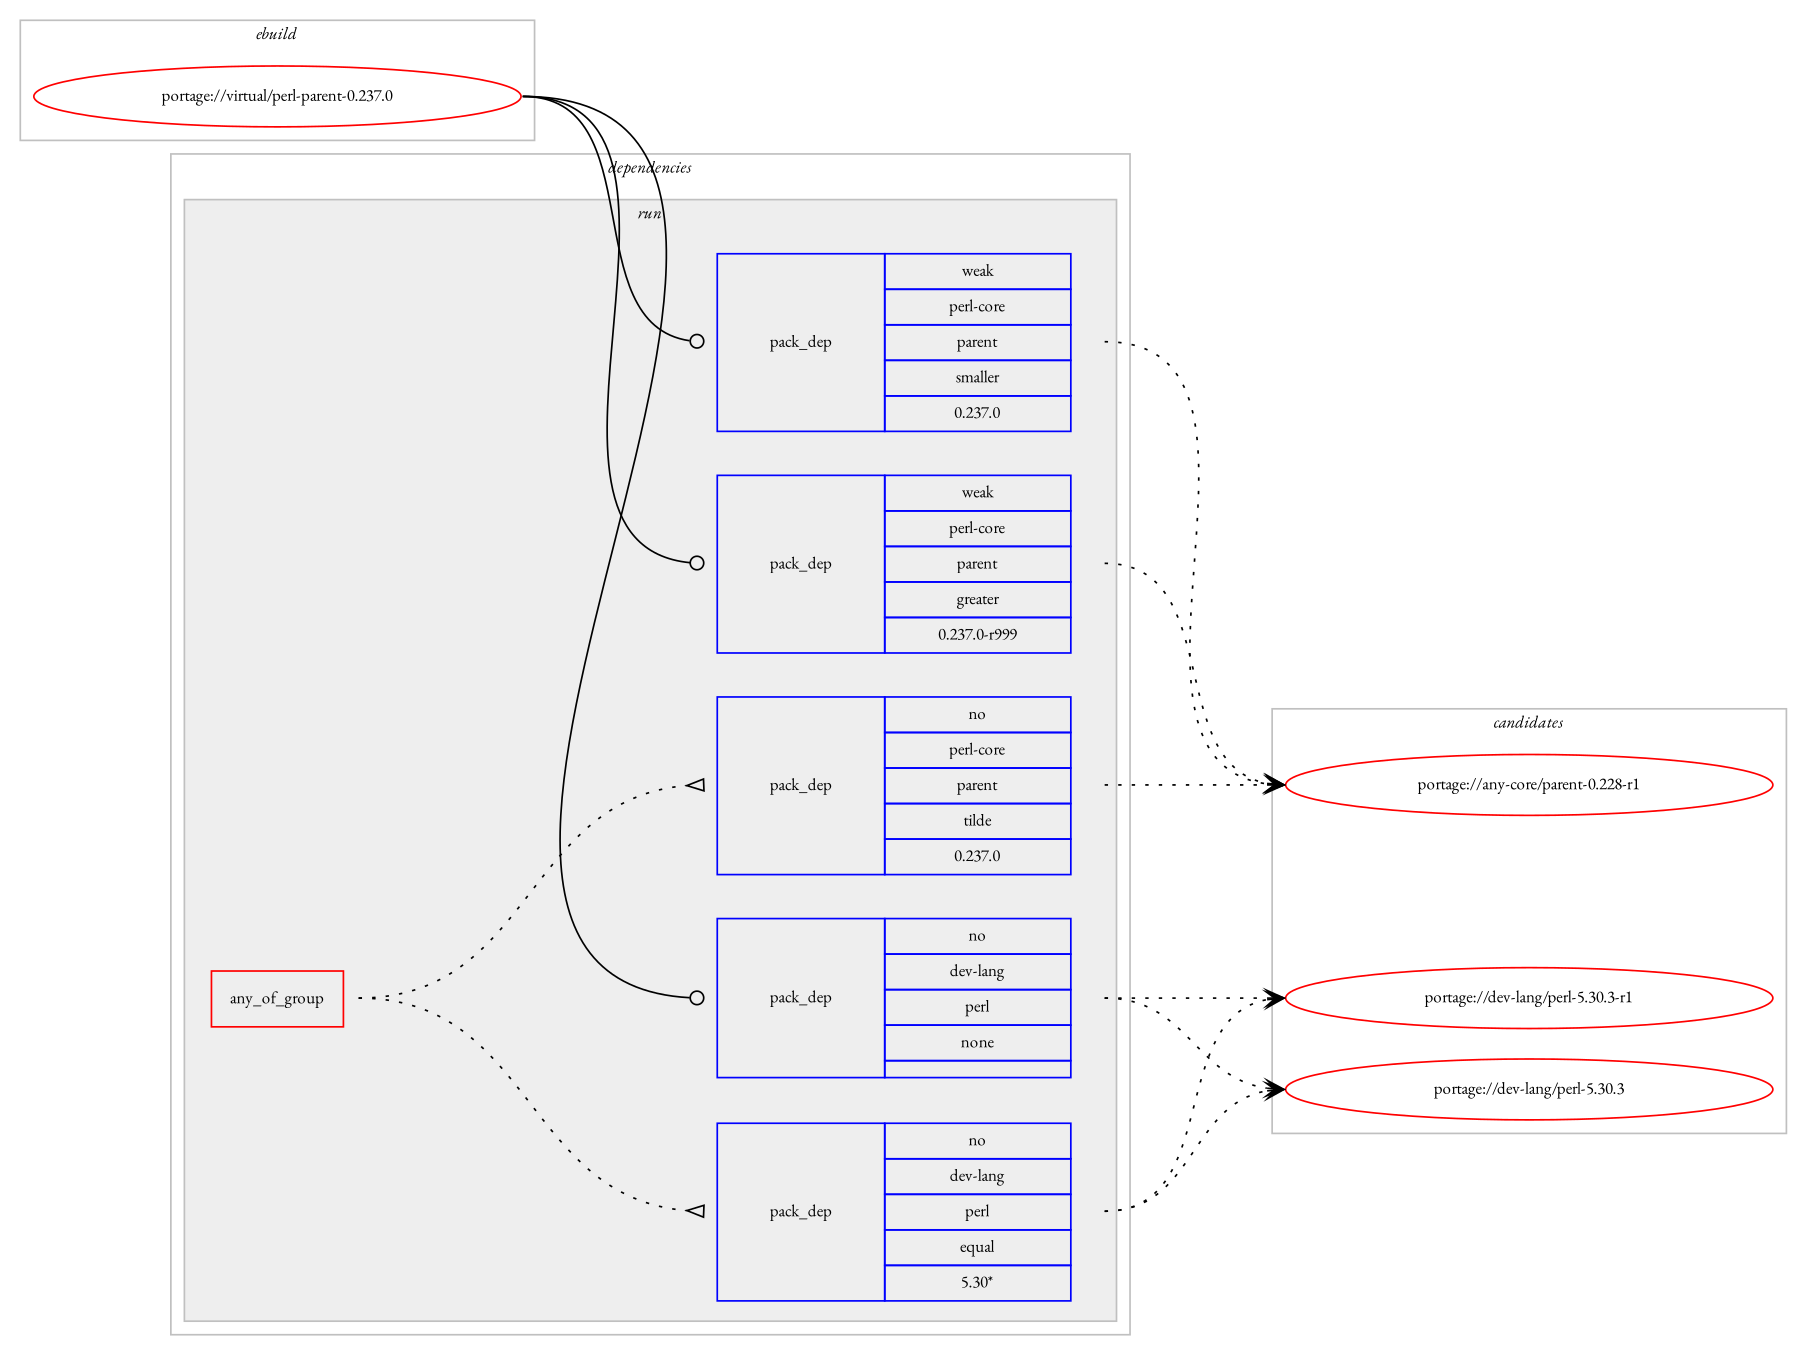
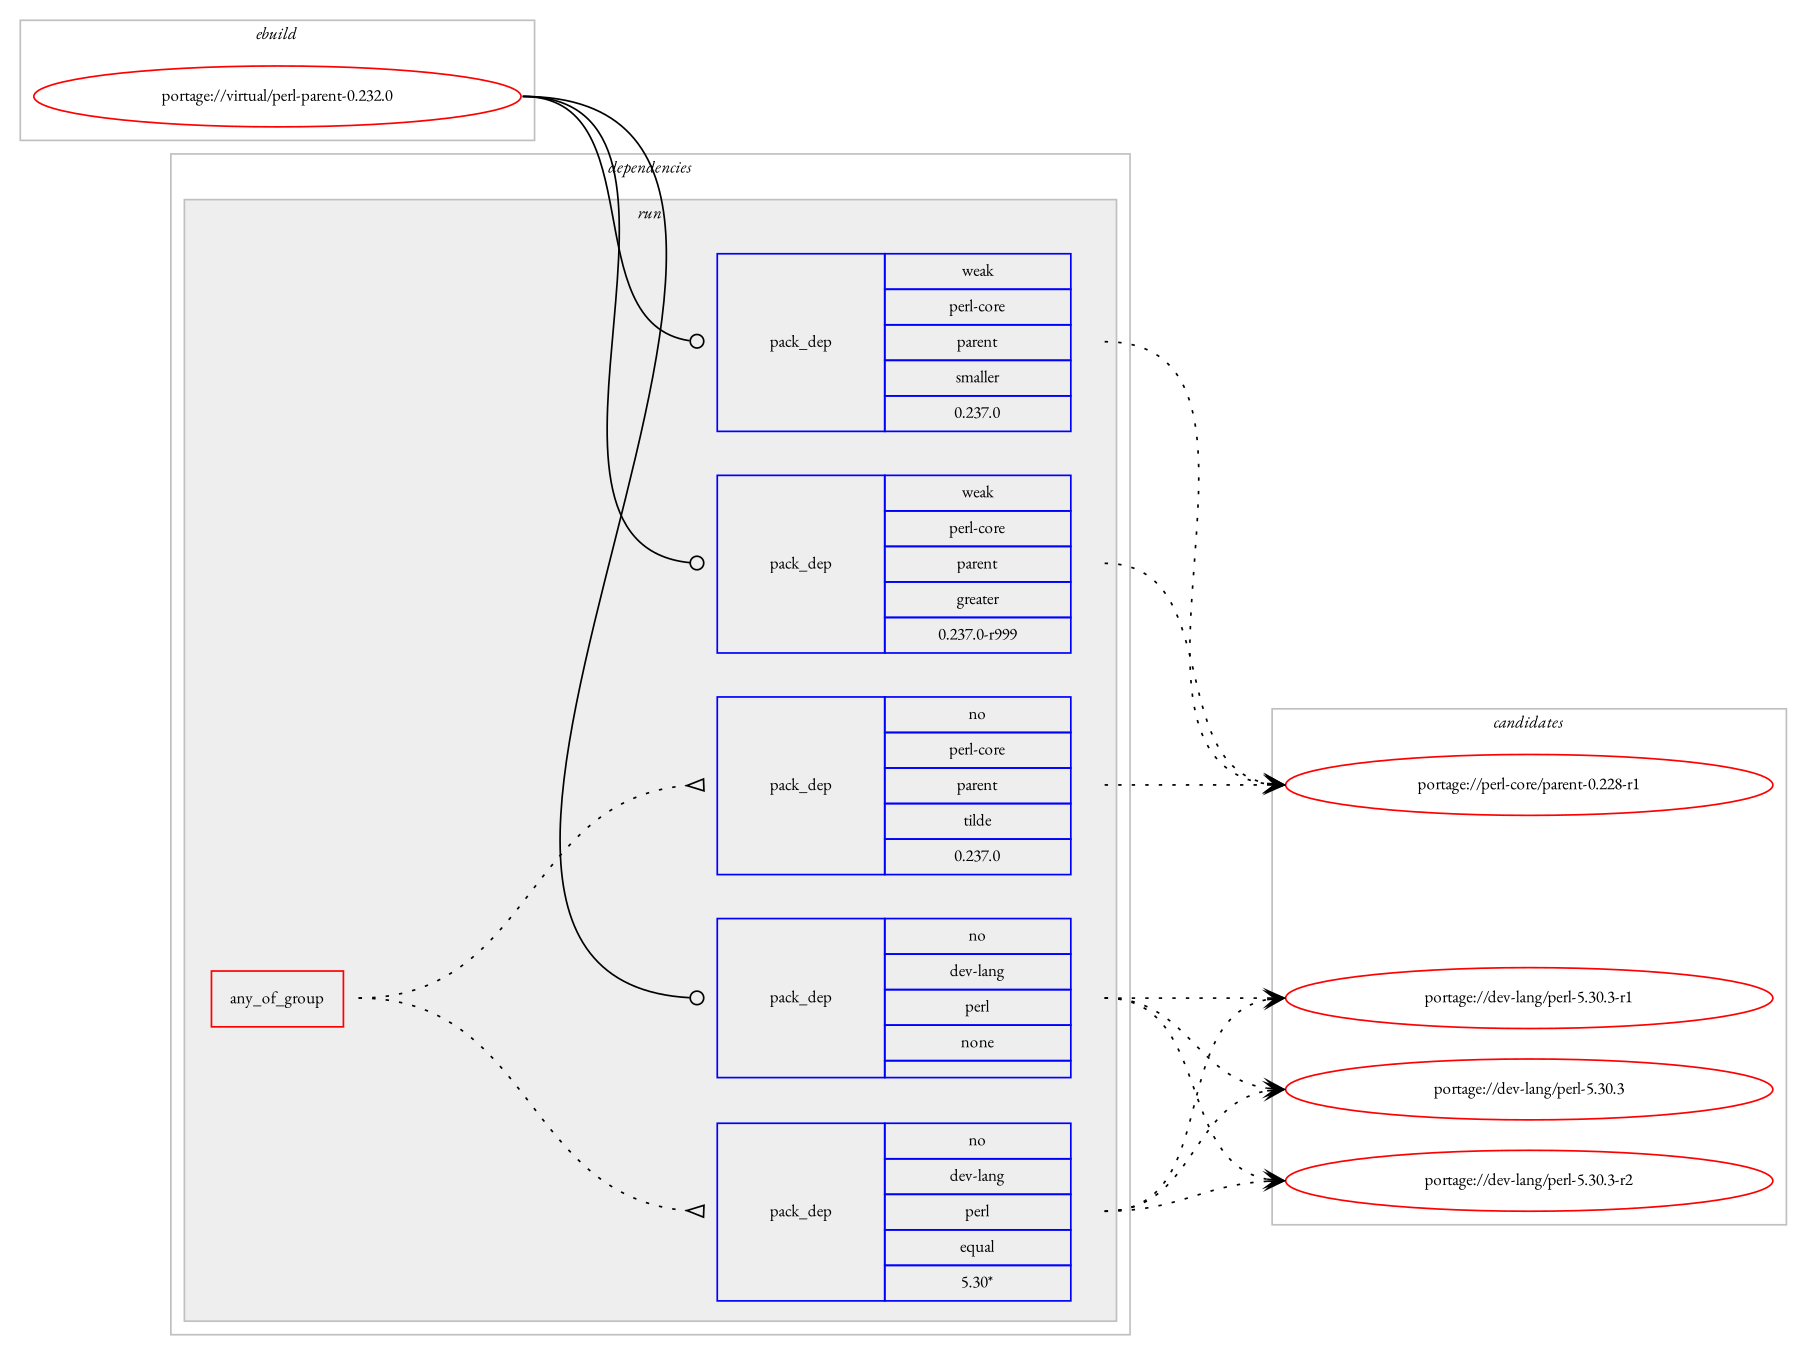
(277, 96) -> (277, 96)
(1529, 785) -> (1529, 785)
none -> (1529, 1181)
